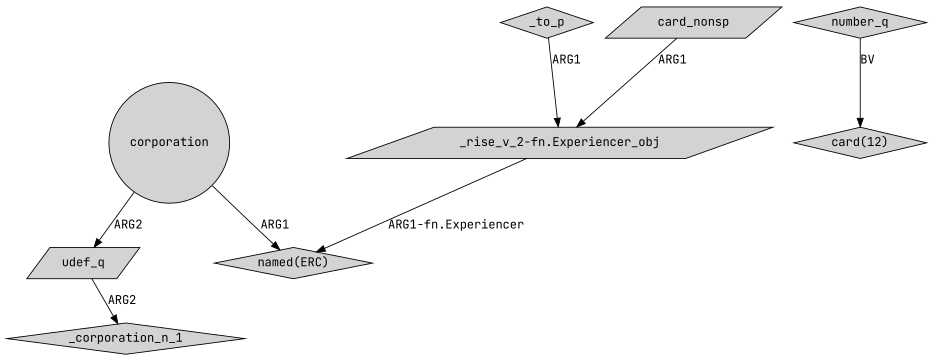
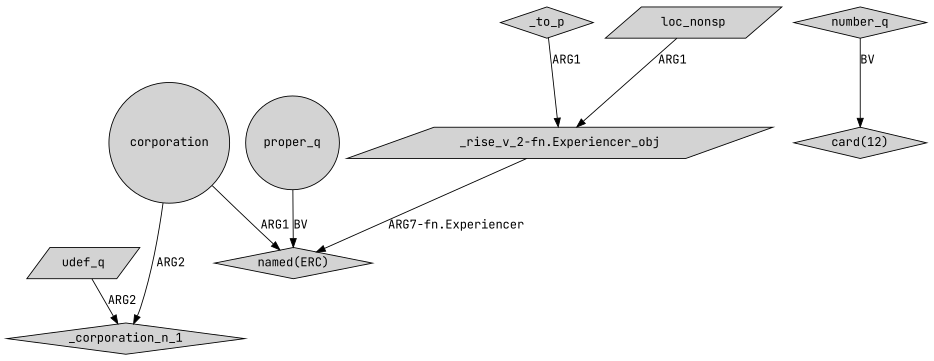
(694, 23) -> (694, 23)
none -> (293, 143)
(117, 216) -> (153, 260)
(456, 225) -> (456, 225)
